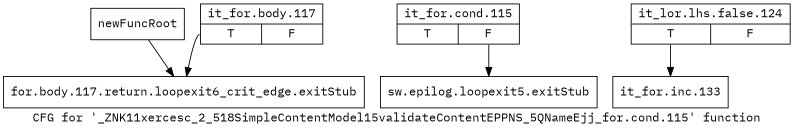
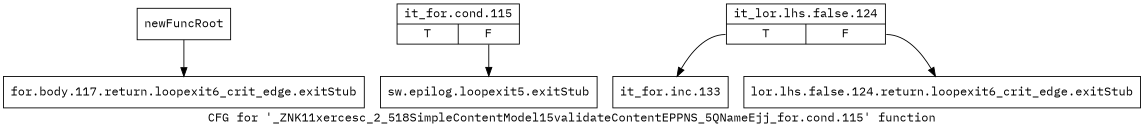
(262, 24) -> none
none -> (942, 92)
